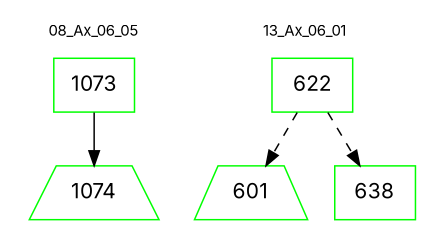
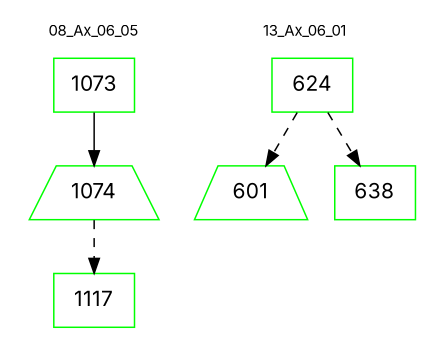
(312, 85) -> (312, 85)
none -> (94, 300)
